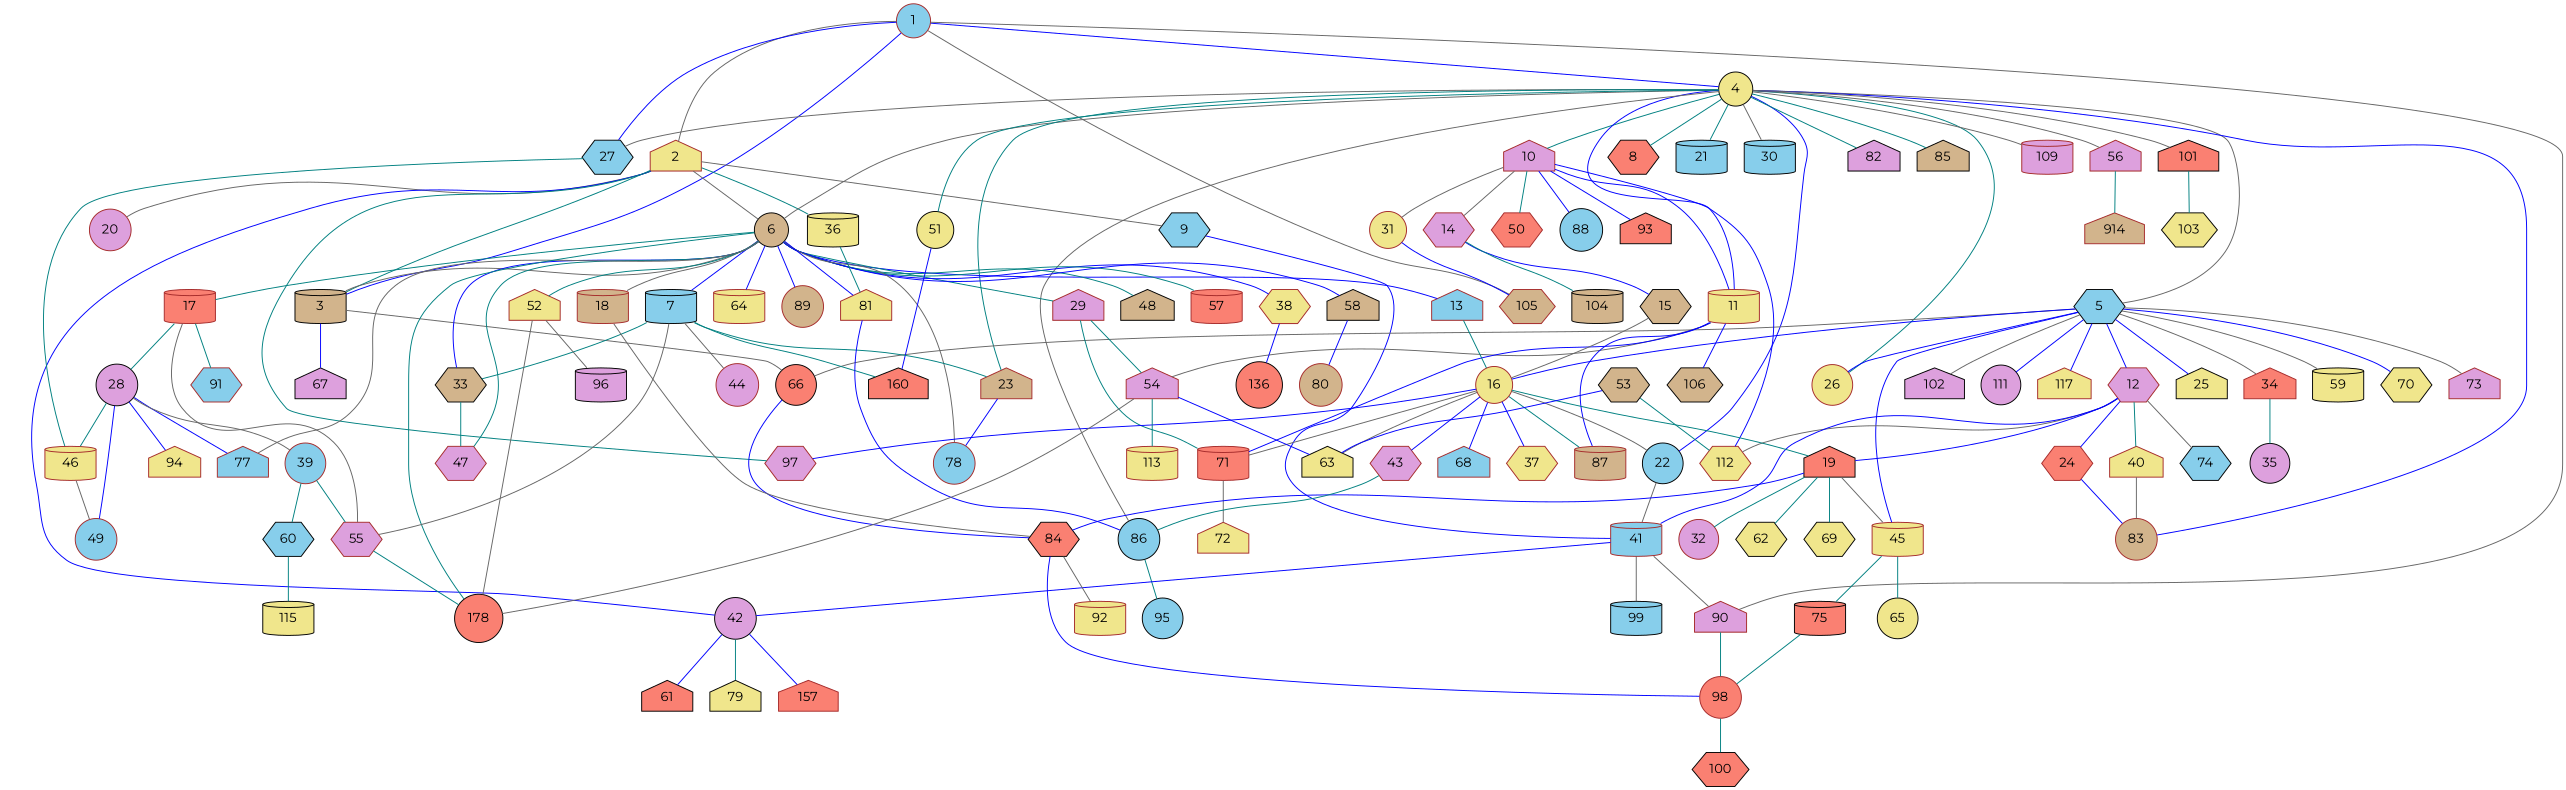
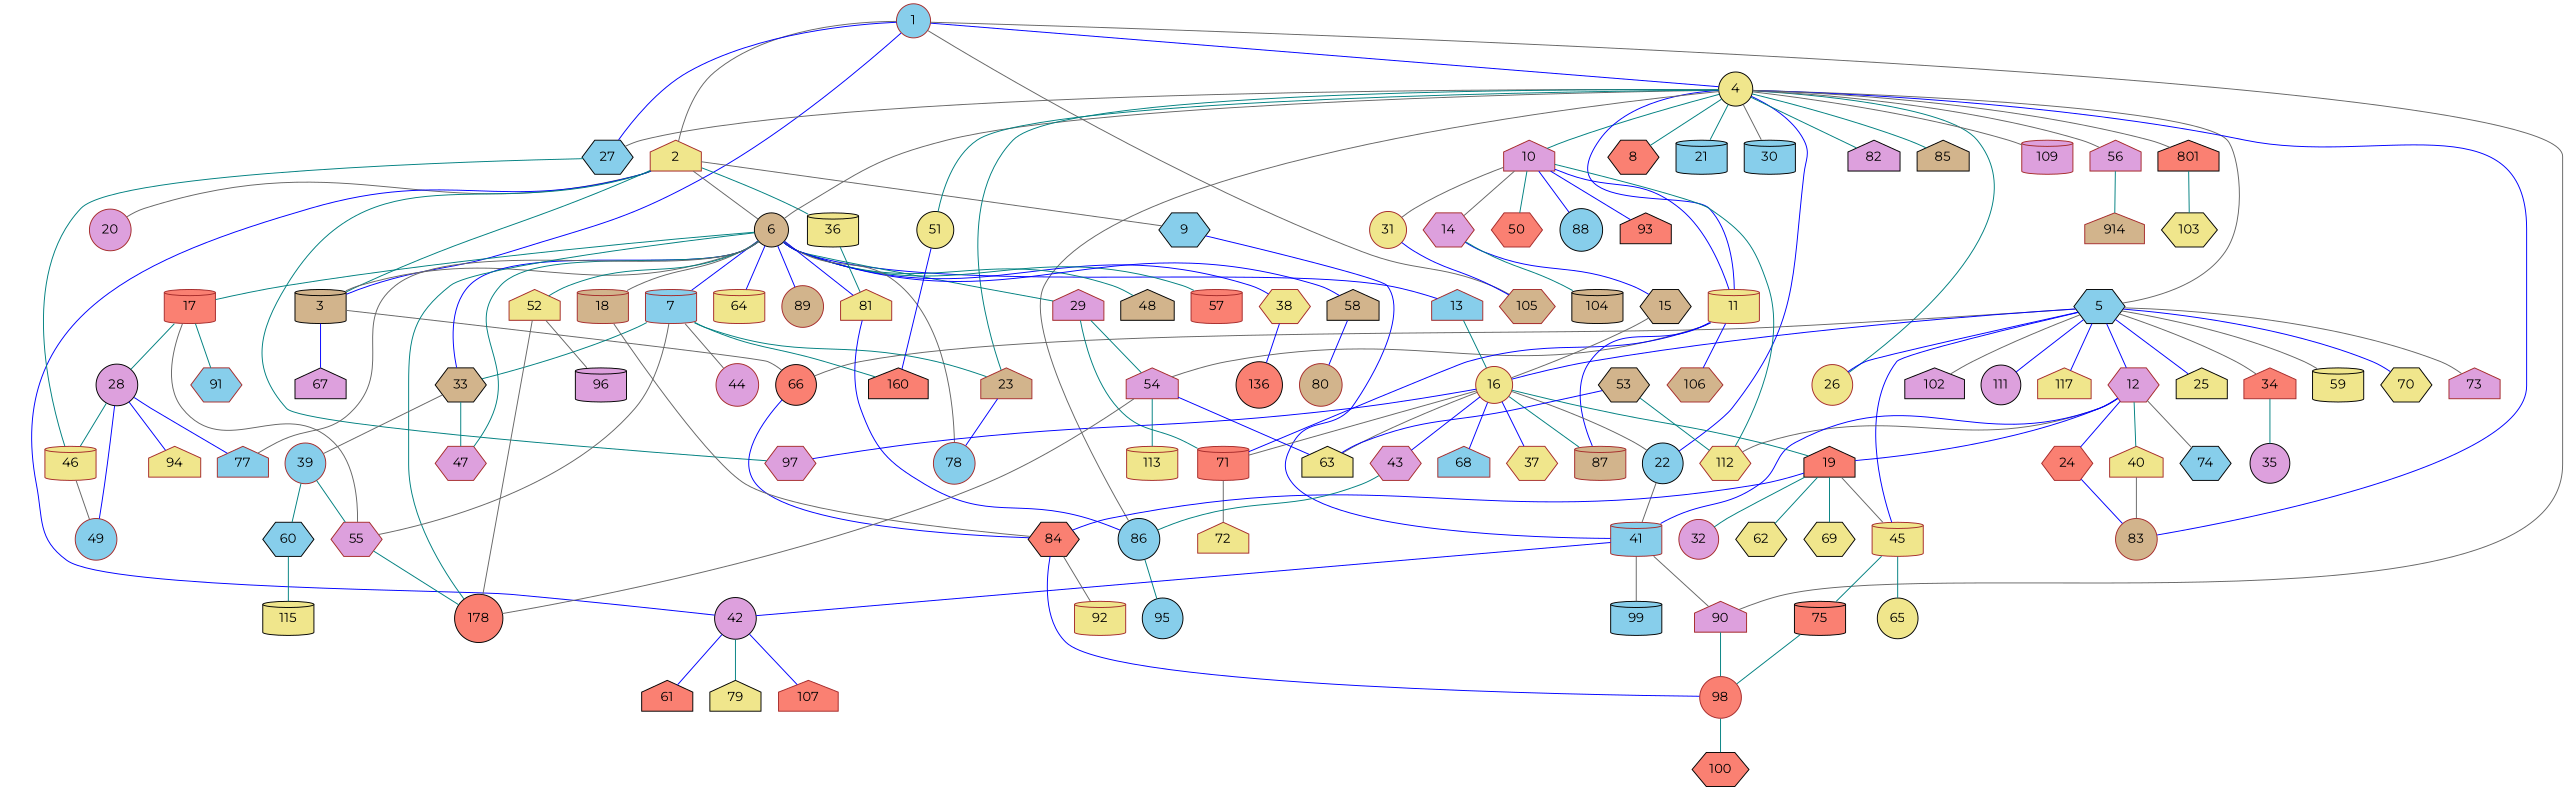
(2188, 157) -> (2188, 157)
(1749, 244) -> (1749, 244)
(671, 307) -> (671, 307)
(1695, 385) -> (1695, 385)
(187, 420) -> (389, 421)
(808, 697) -> (808, 697)
